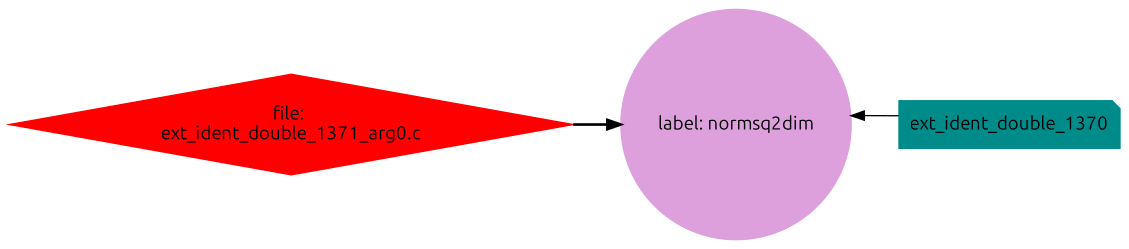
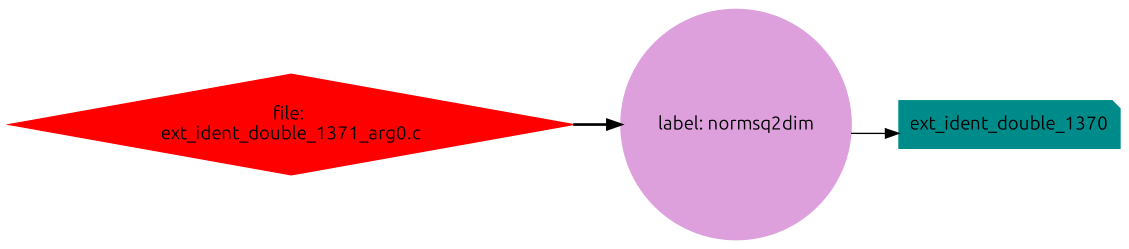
(882, 116) -> (868, 133)
